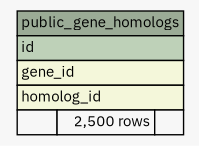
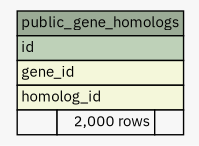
(112, 122) -> (112, 122)
